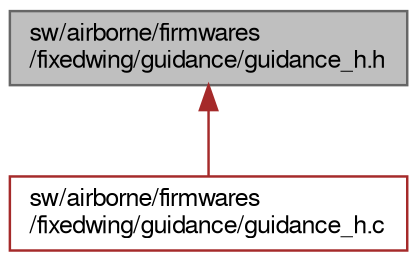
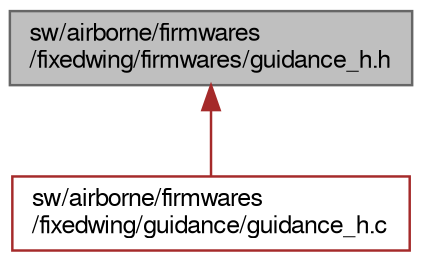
(209, 48) -> (211, 48)
